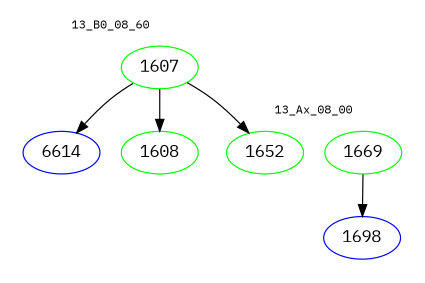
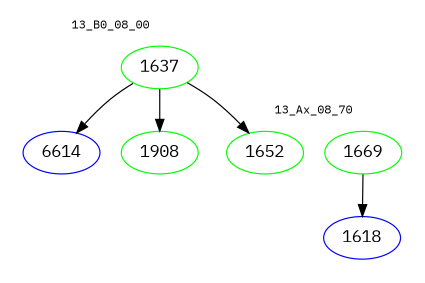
(111, 25) -> (111, 25)
(160, 67) -> (160, 67)
(314, 111) -> (314, 111)
(160, 153) -> (160, 153)
(362, 238) -> (362, 238)
